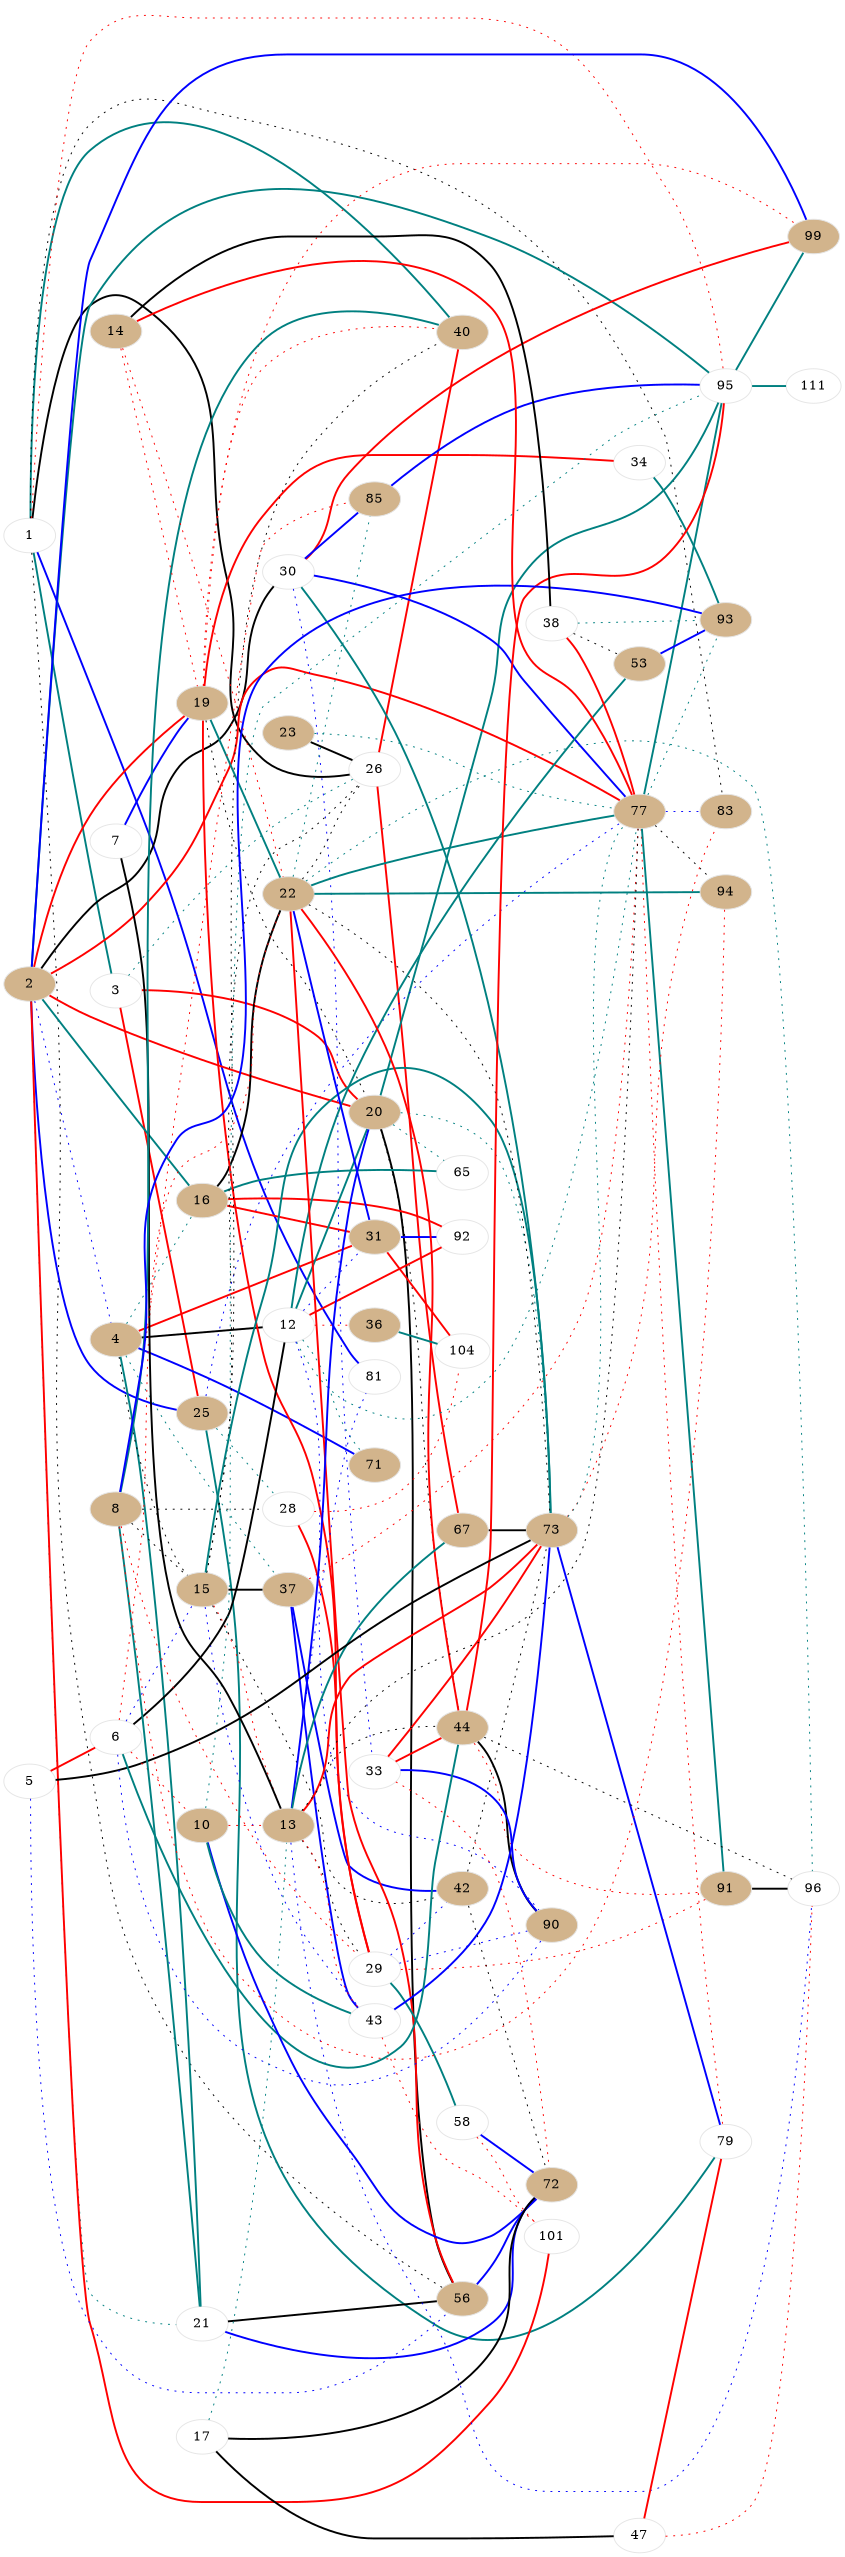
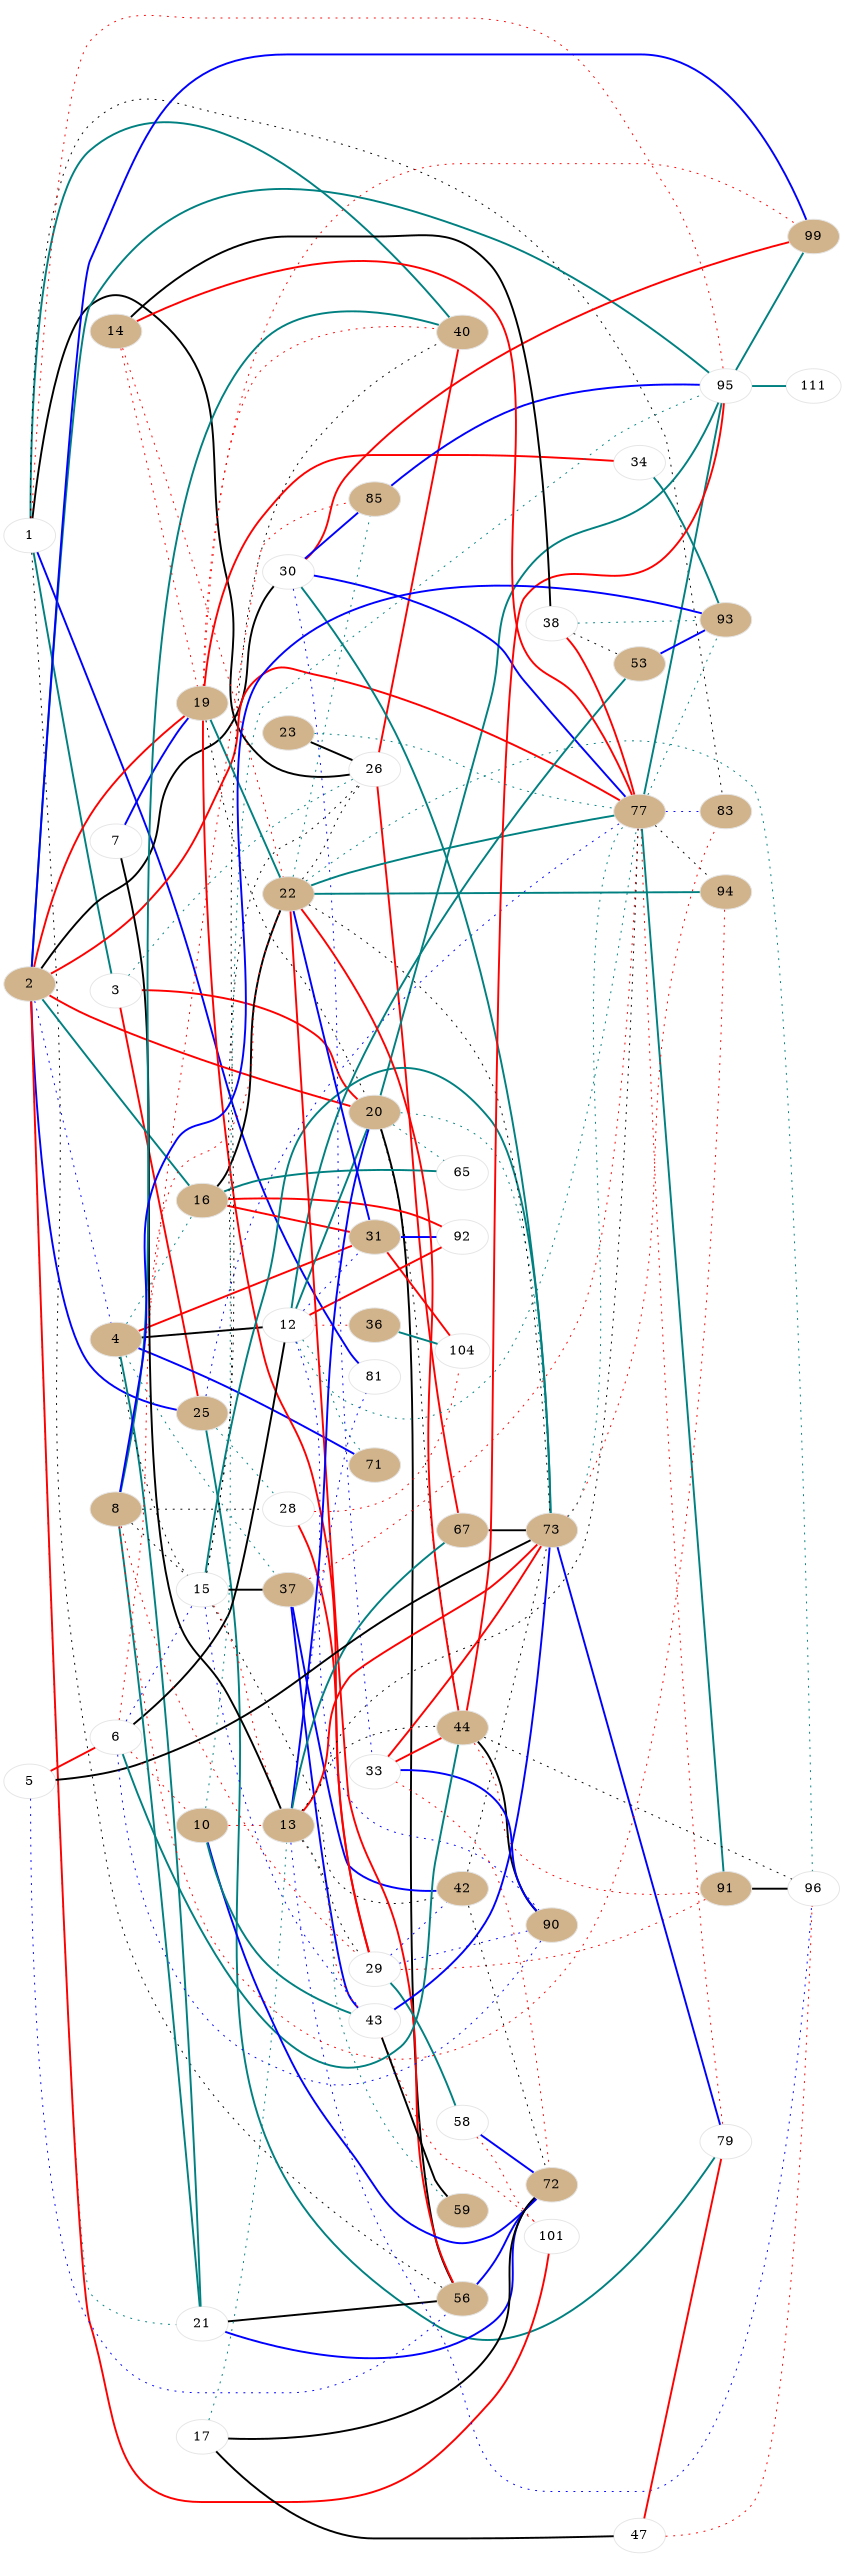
(202, 1590) -> (202, 1590)
none -> (462, 2211)
